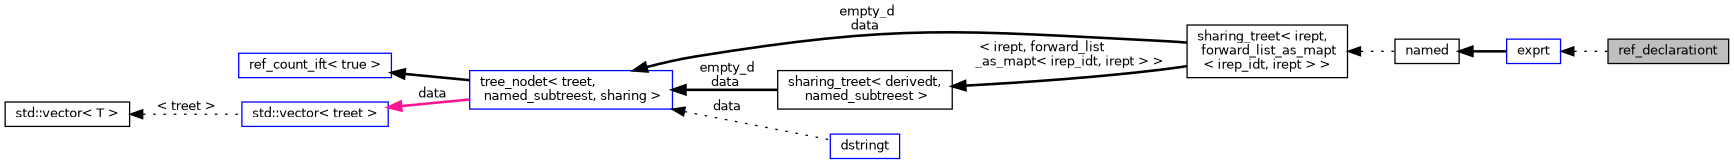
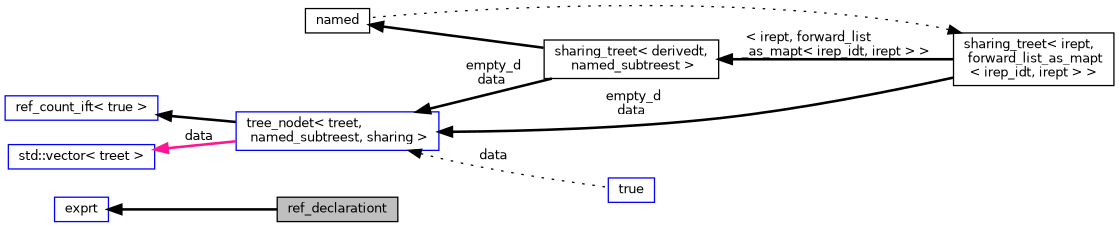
(1490, 51) -> (463, 37)
(1591, 51) -> (199, 209)
(67, 114) -> none
(865, 146) -> (631, 190)
